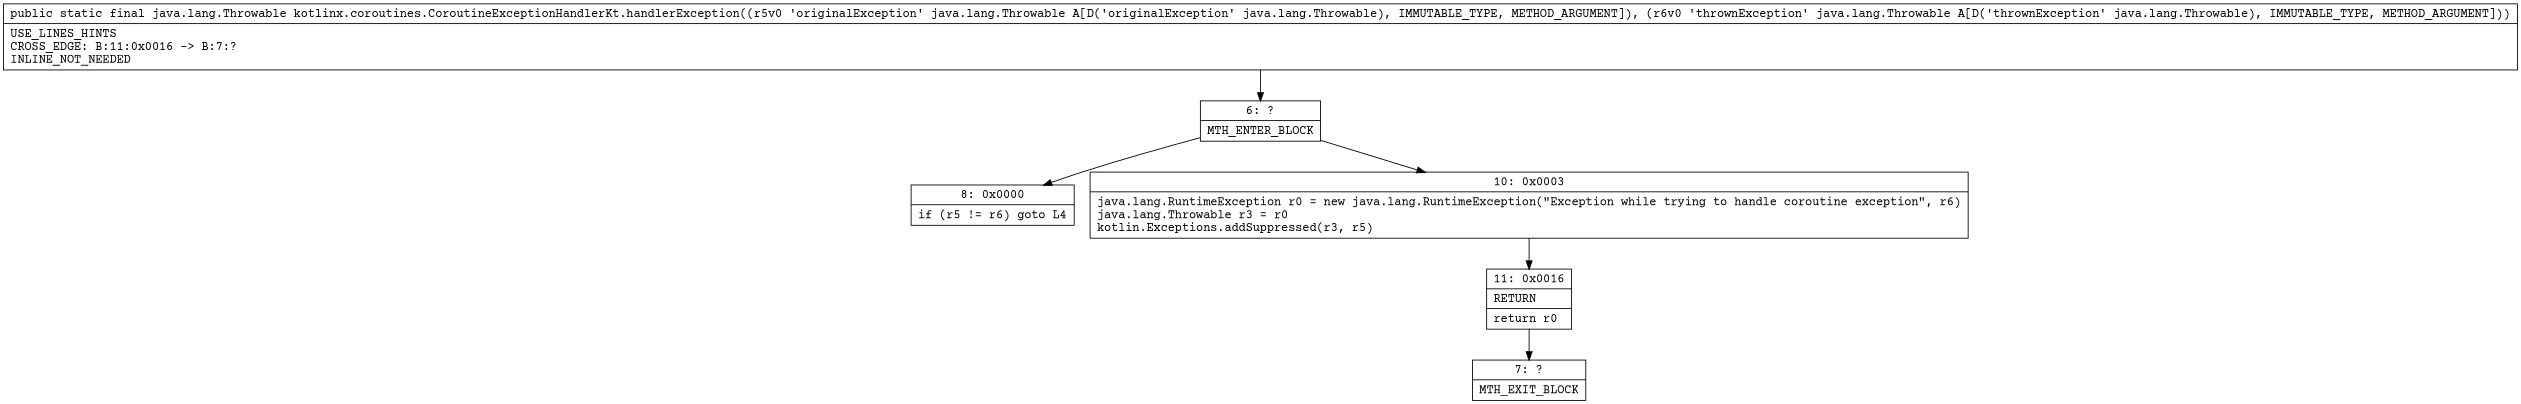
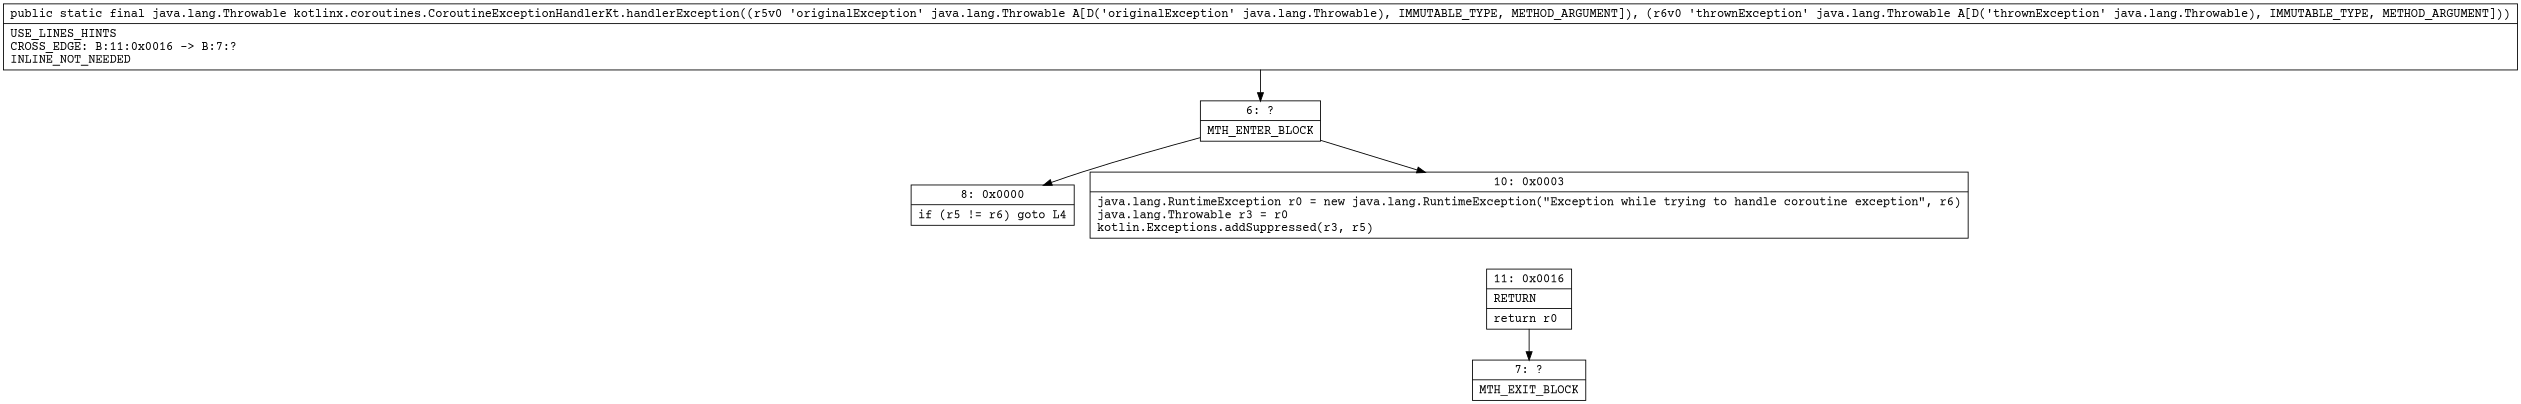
(1529, 249) -> none
